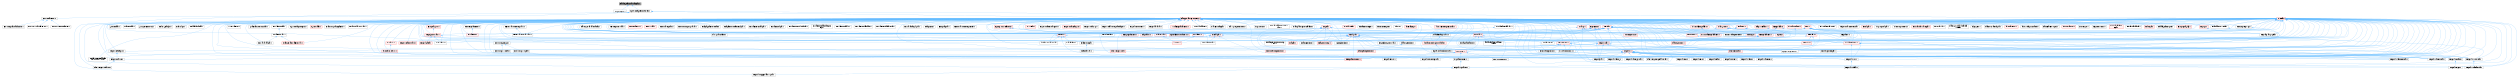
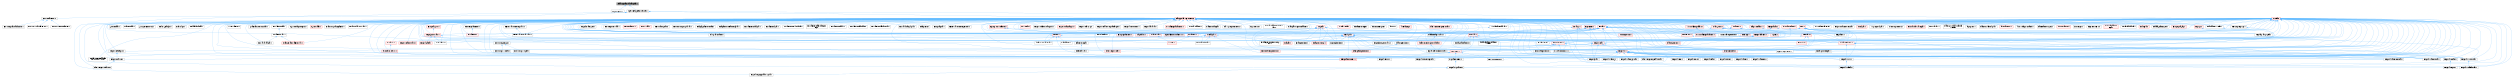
(591, 27) -> (588, 27)
